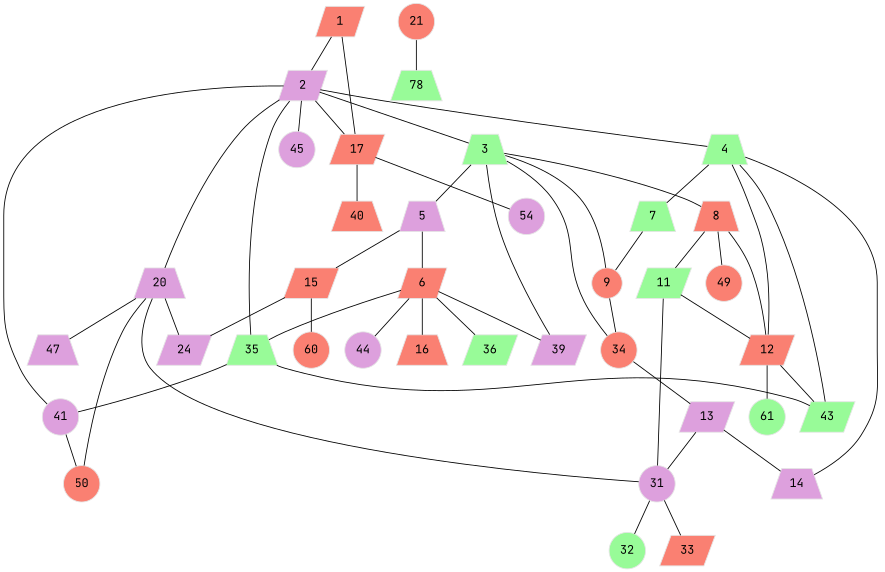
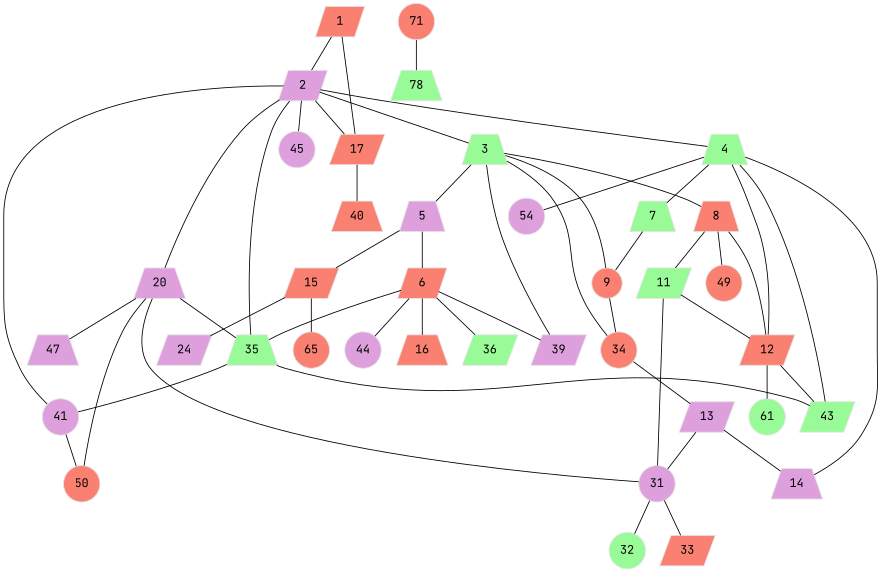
(416, 22) -> (416, 22)
(443, 183) -> (620, 185)
(172, 317) -> (208, 318)
(311, 350) -> (311, 350)
